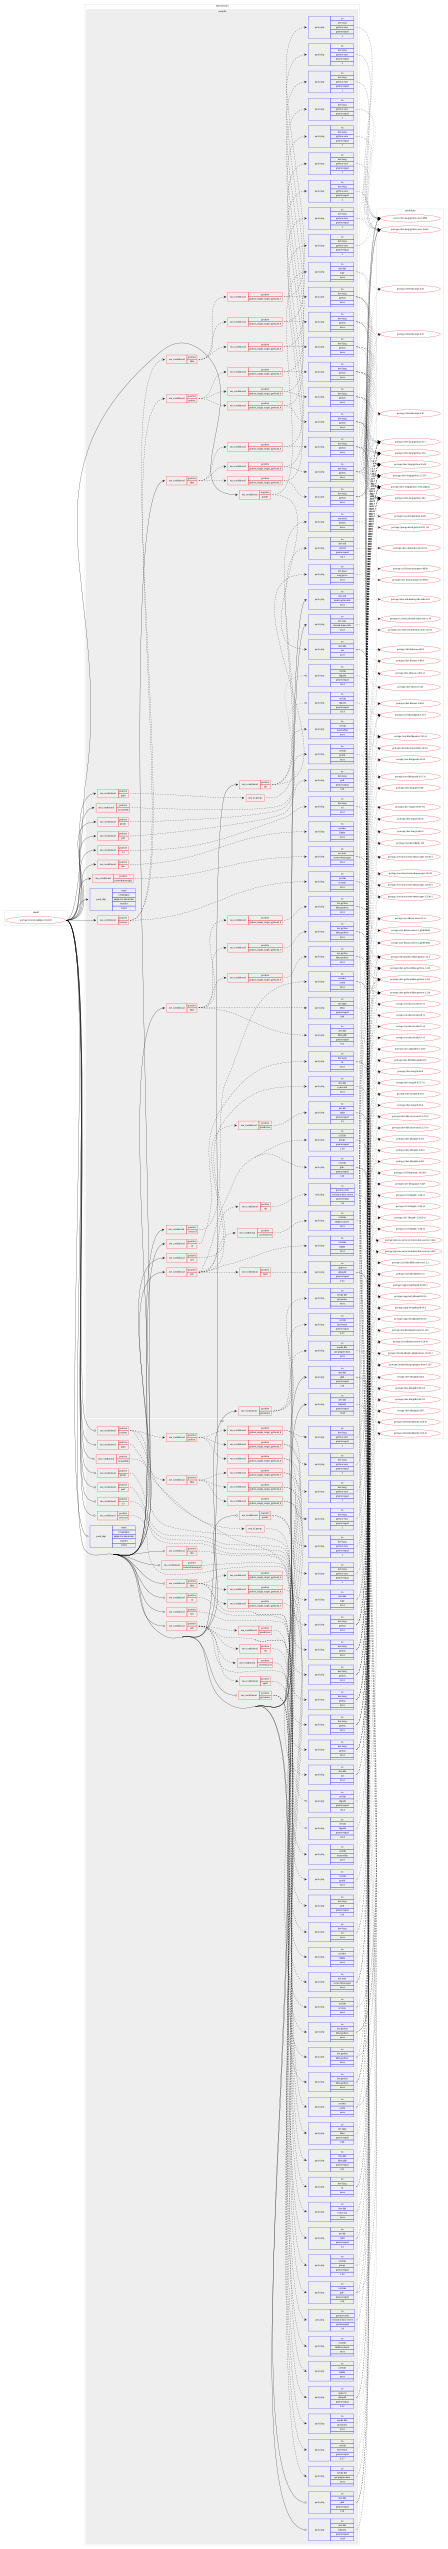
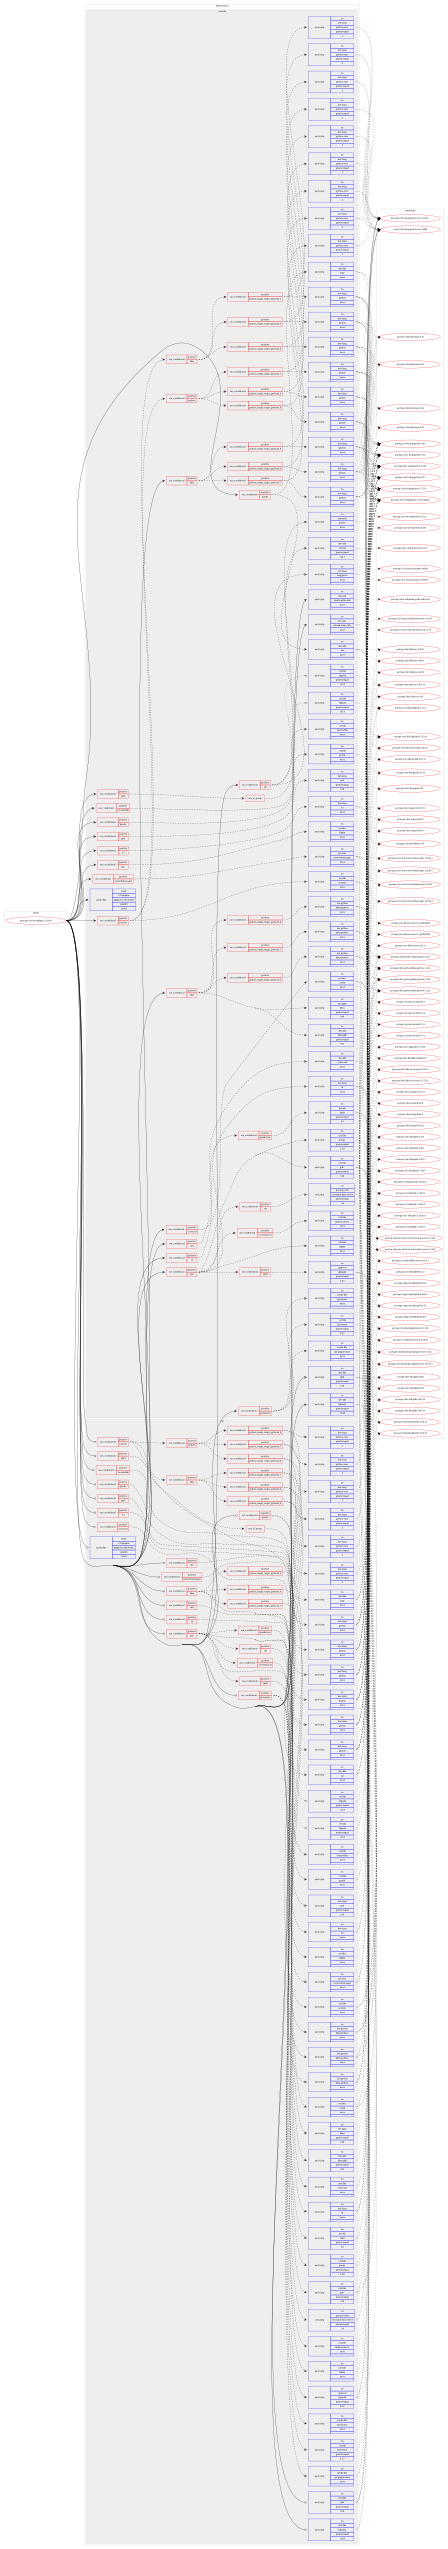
none -> (410, 428)
(410, 528) -> (410, 517)
